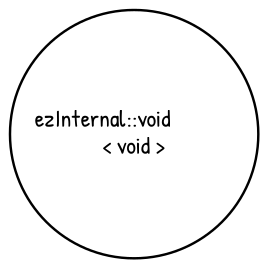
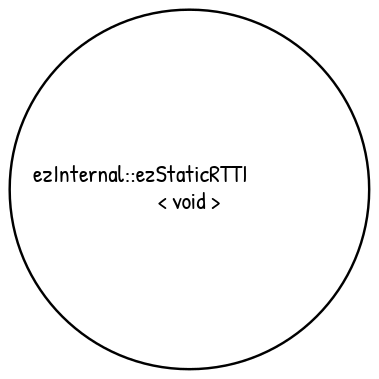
(134, 134) -> (189, 189)
